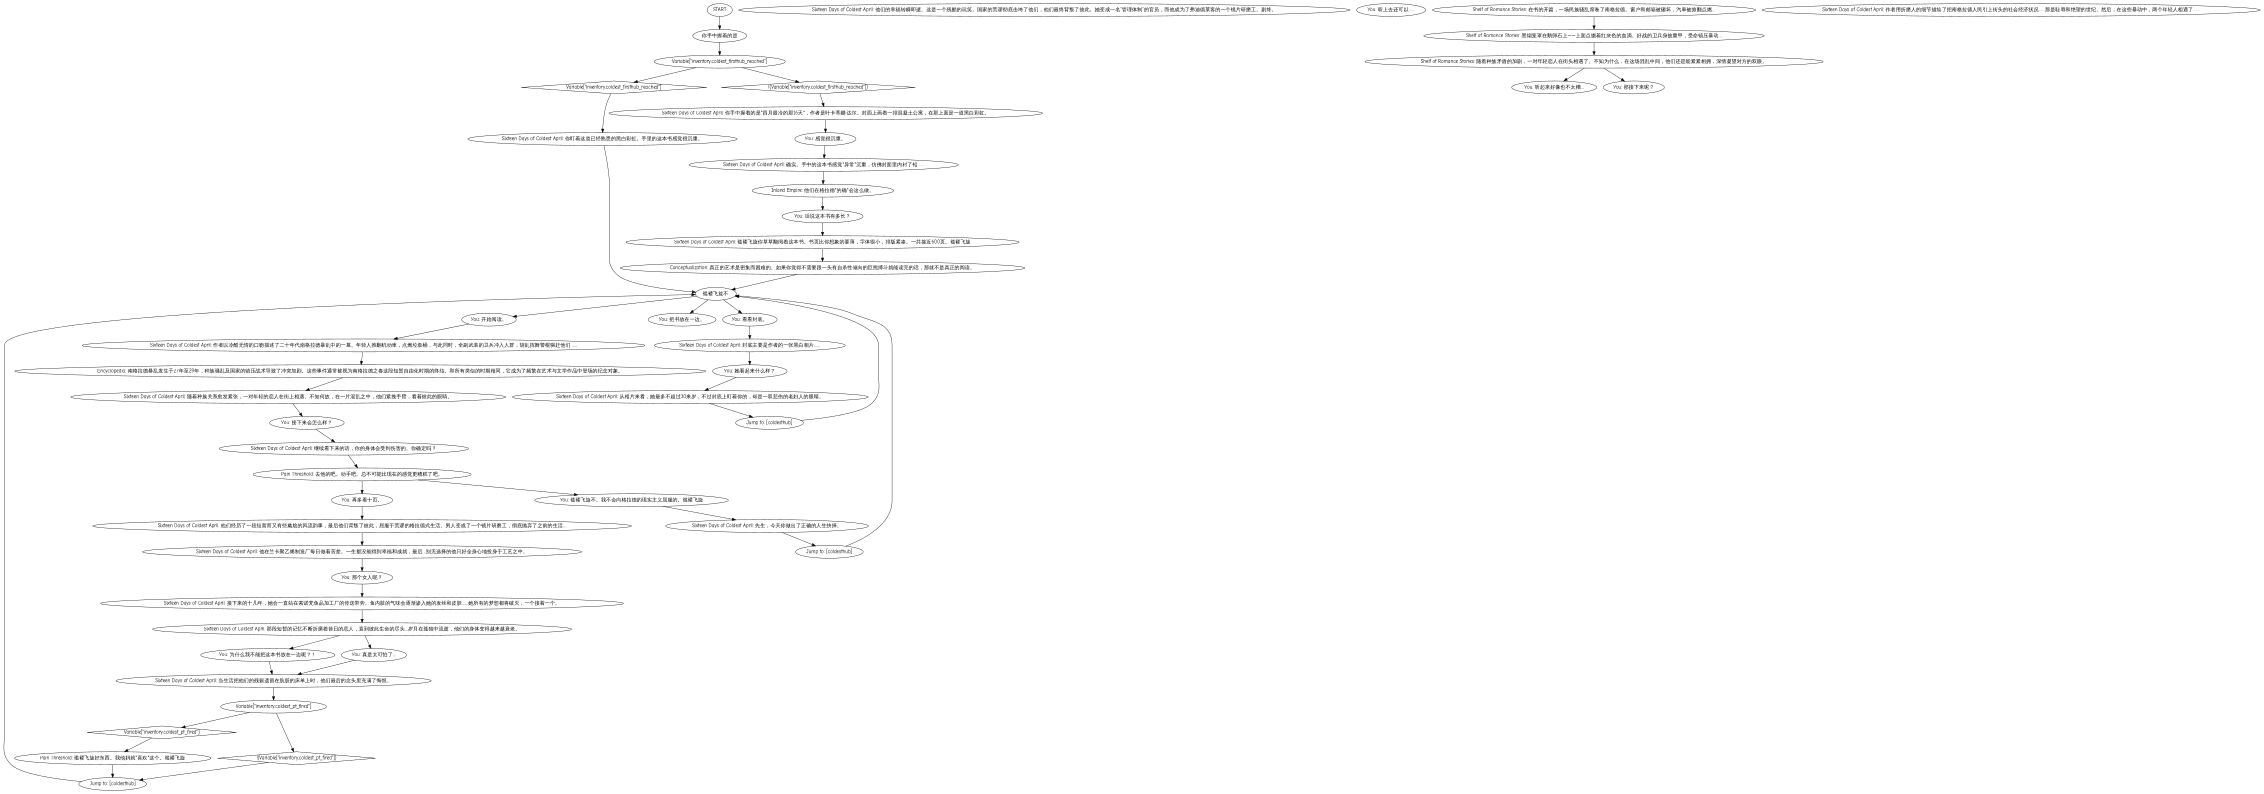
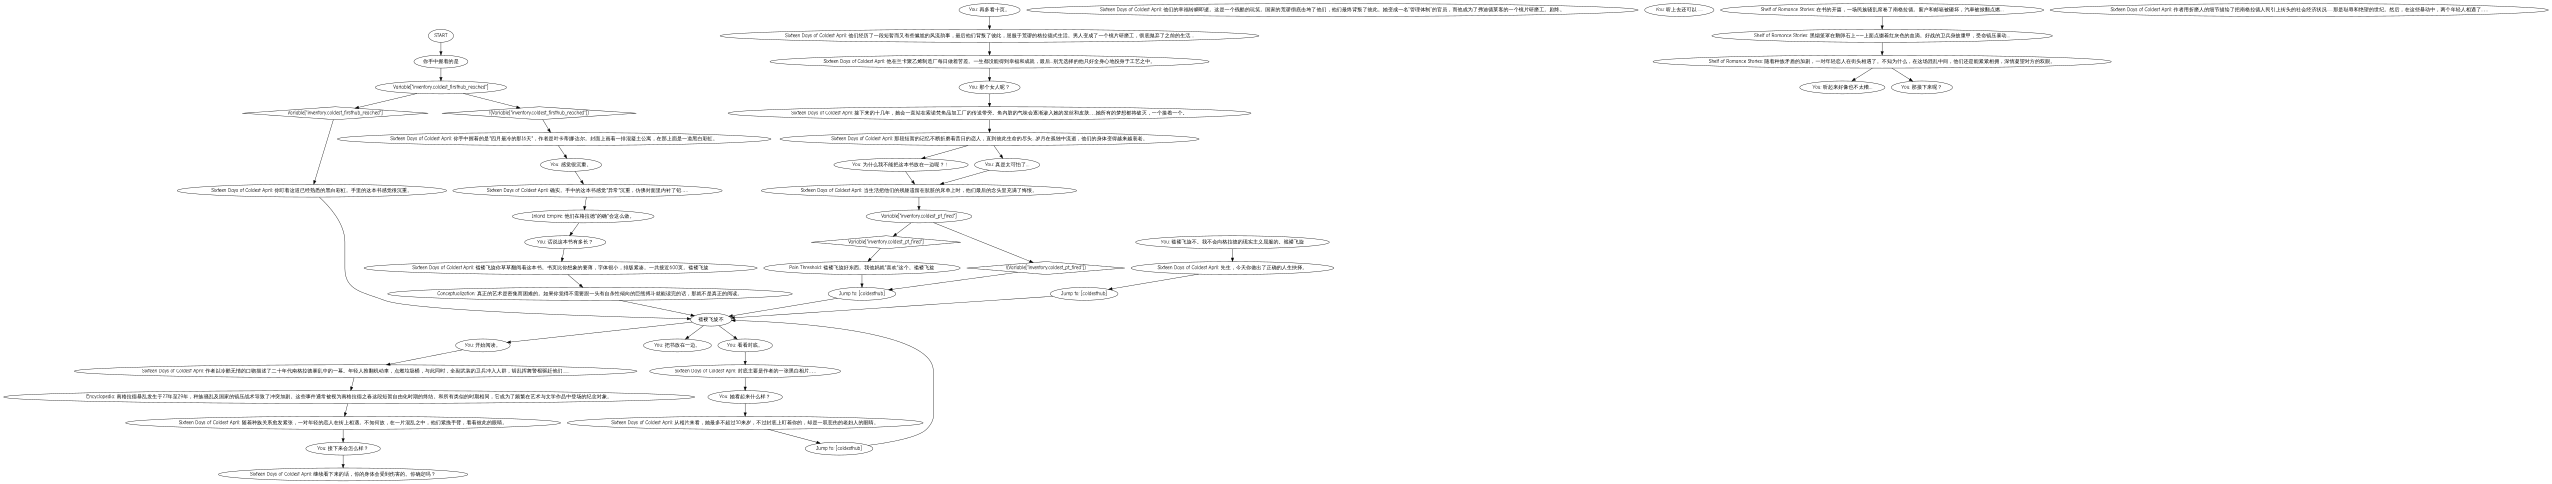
(362, 474) -> none
